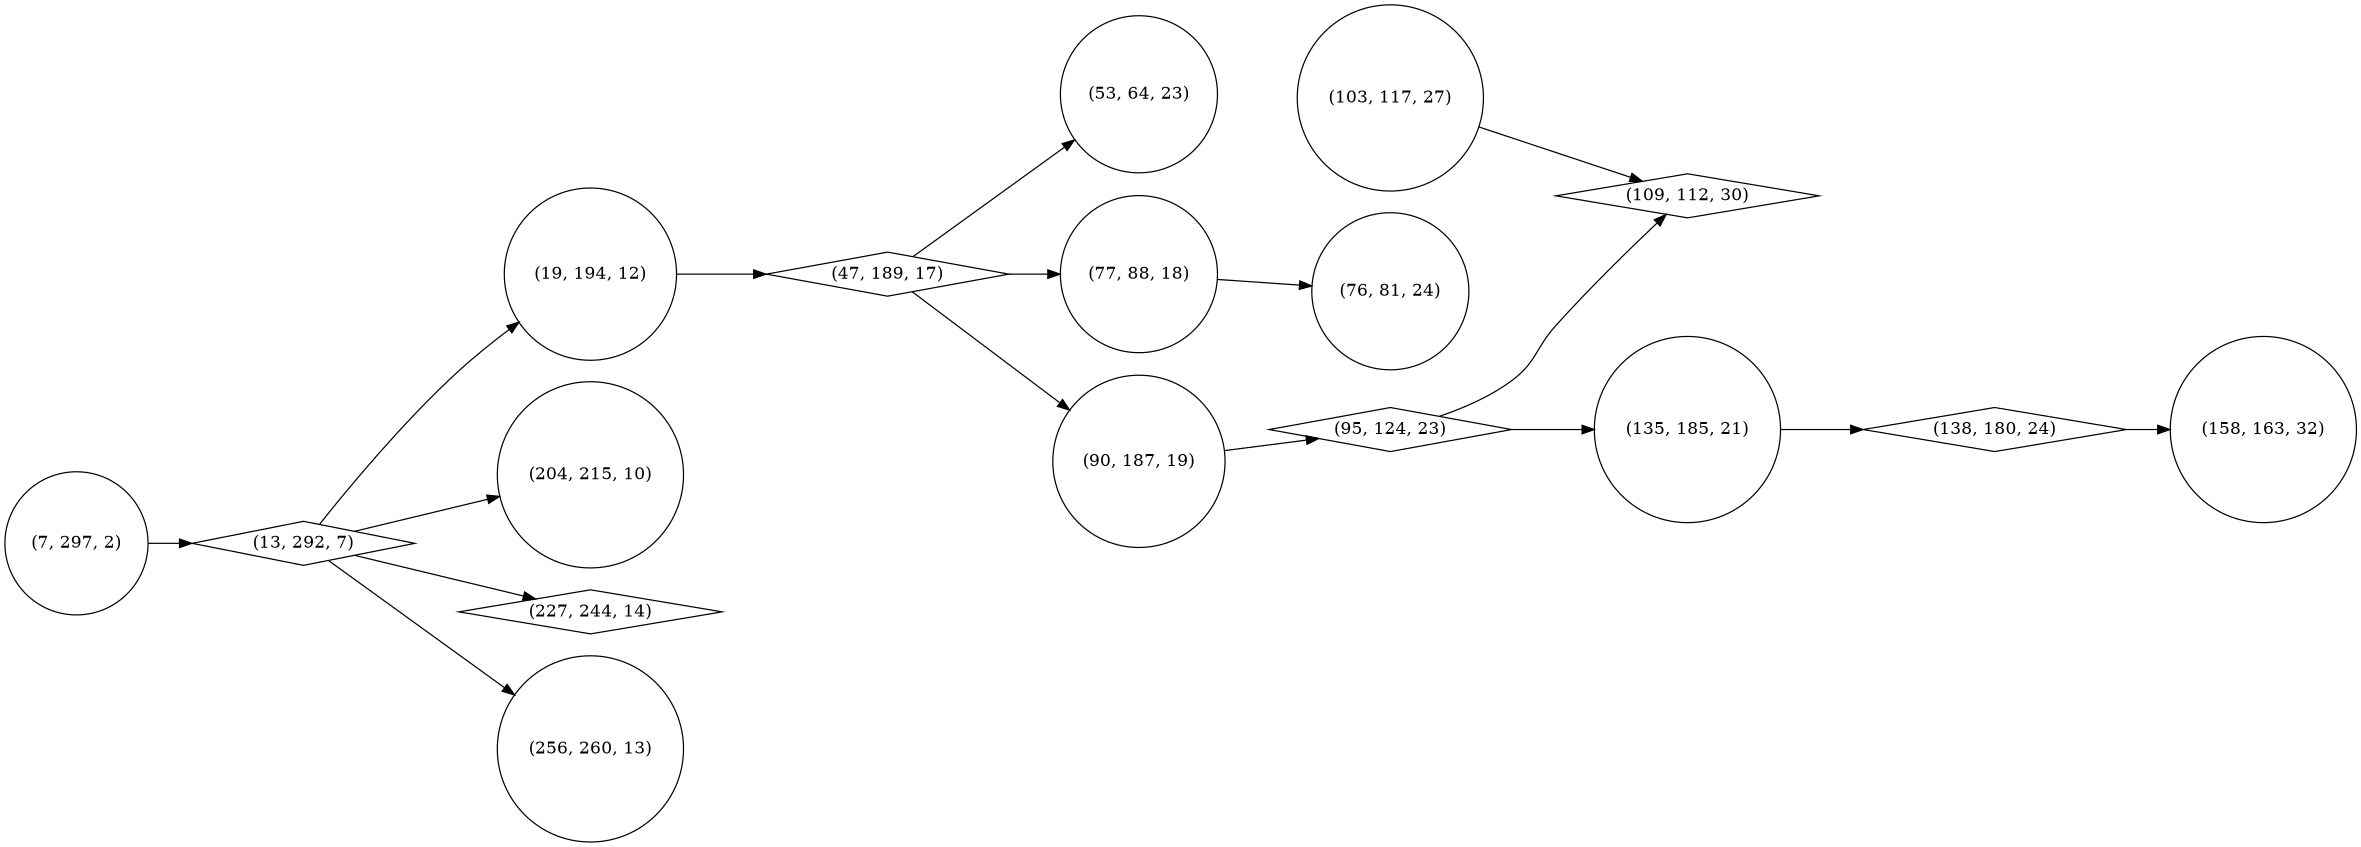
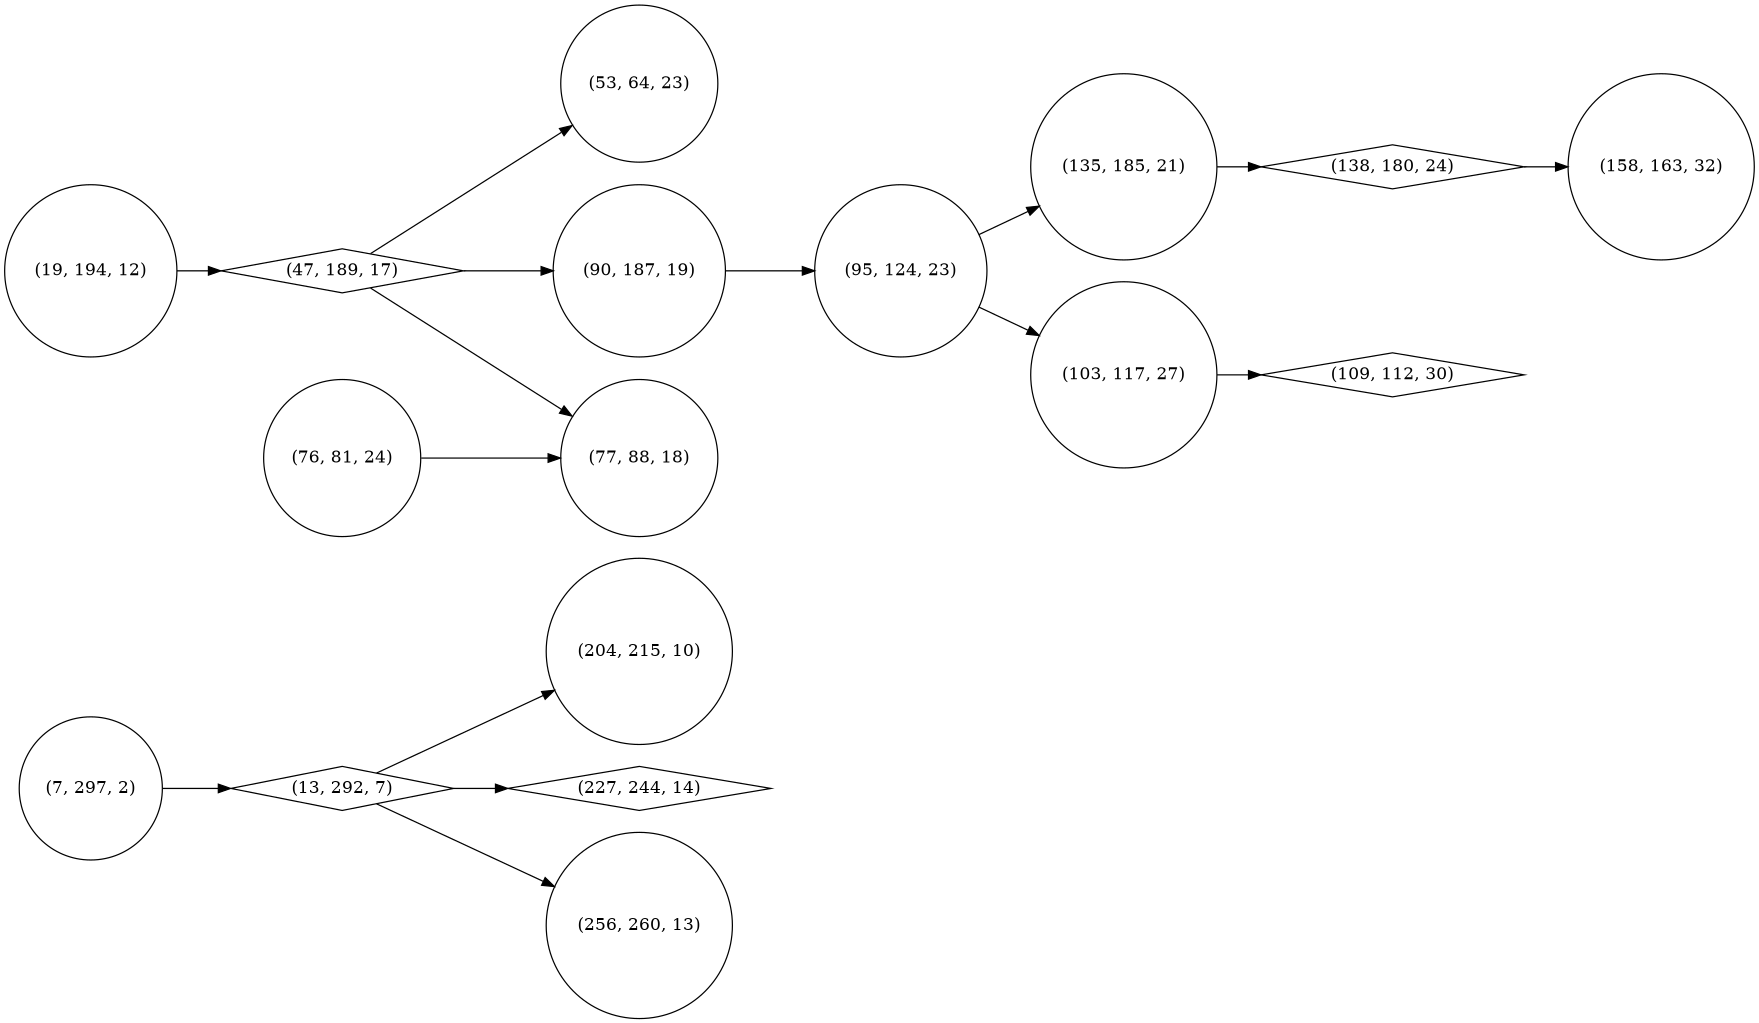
(1258, 282) -> (485, 458)
(1553, 328) -> (1003, 319)
(409, 421) -> none
(1390, 430) -> (901, 271)
